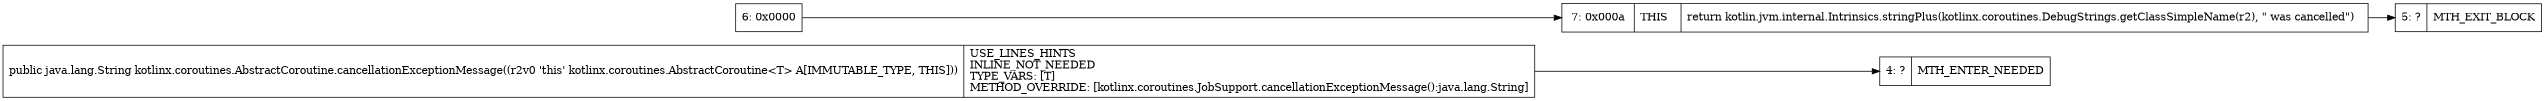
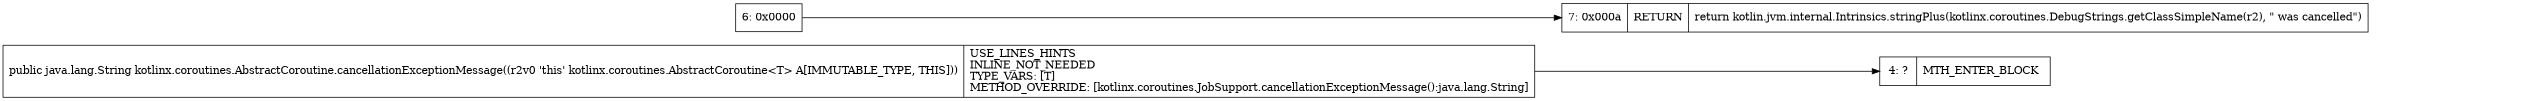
(1654, 17) -> (1658, 17)
(2468, 18) -> none
(1981, 71) -> (1981, 71)
